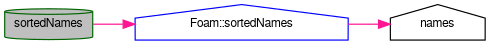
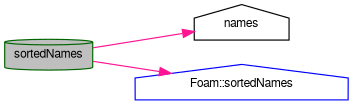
(363, 24) -> (138, 41)
